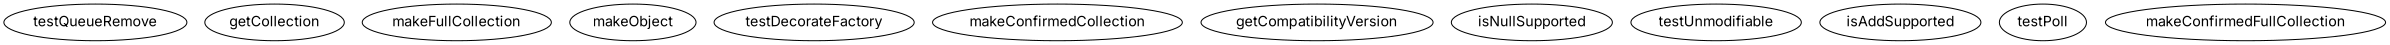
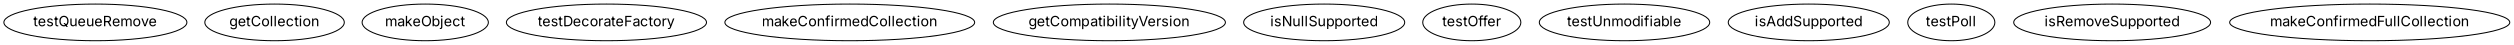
(457, 22) -> none
none -> (1472, 22)
none -> (2112, 22)
